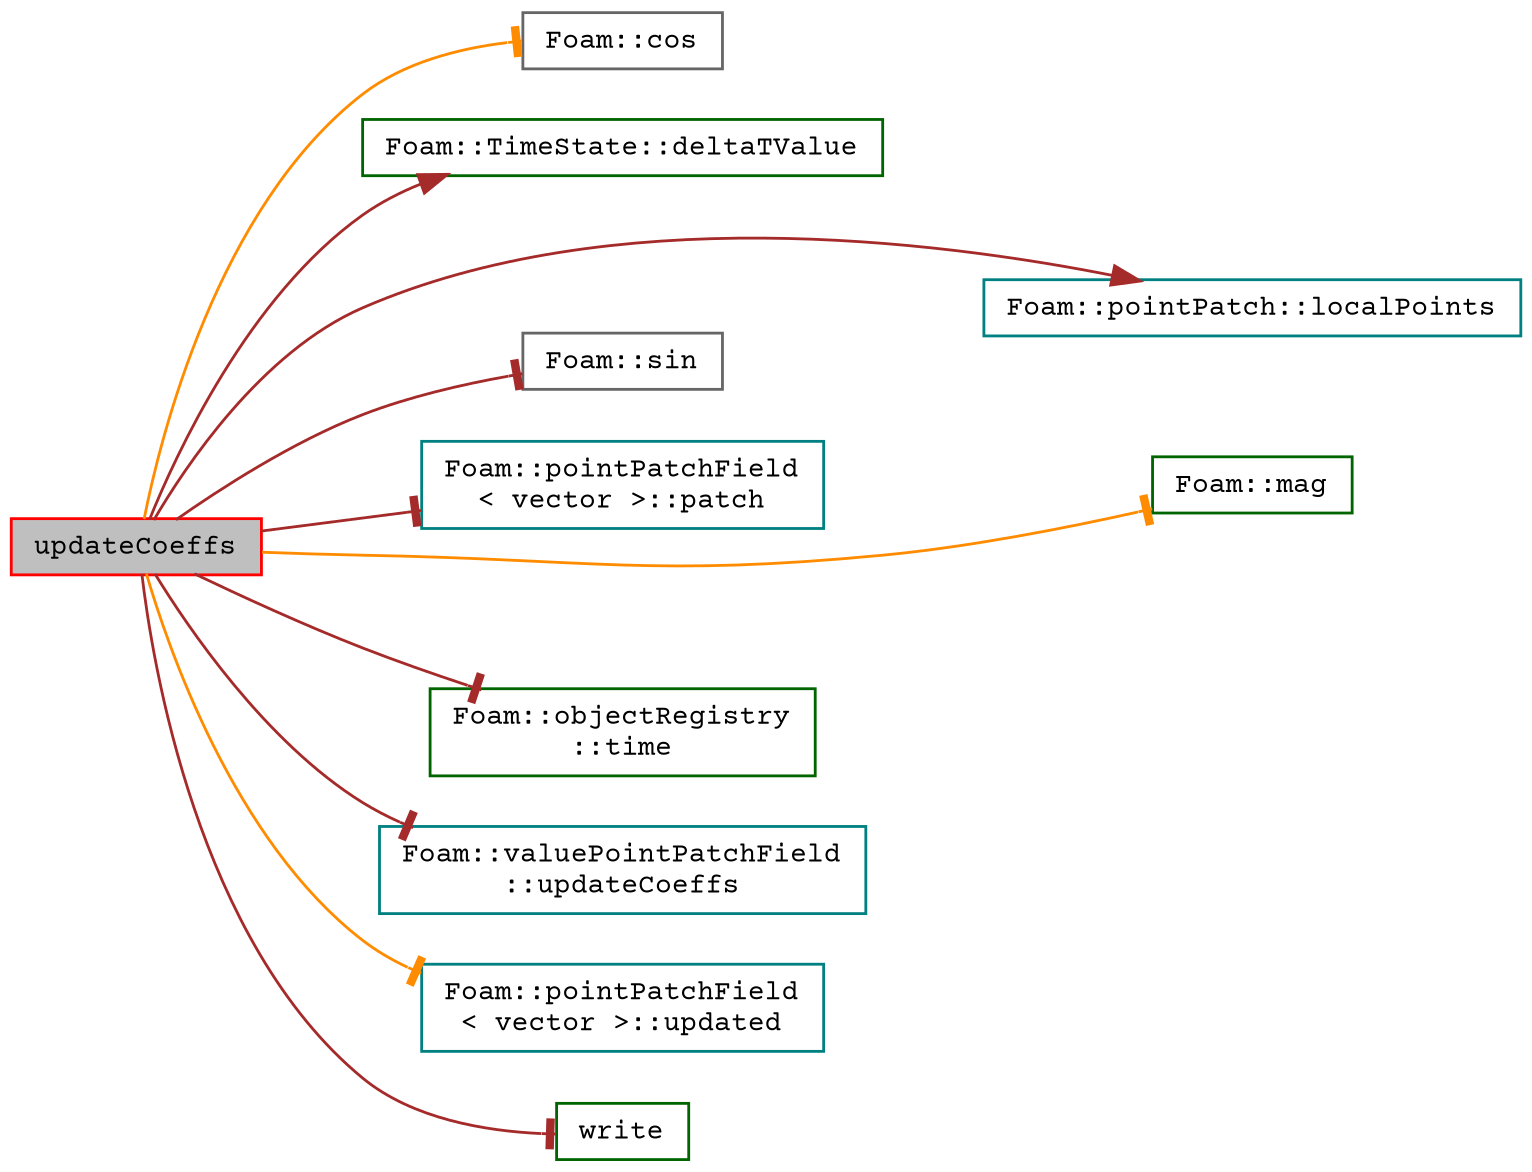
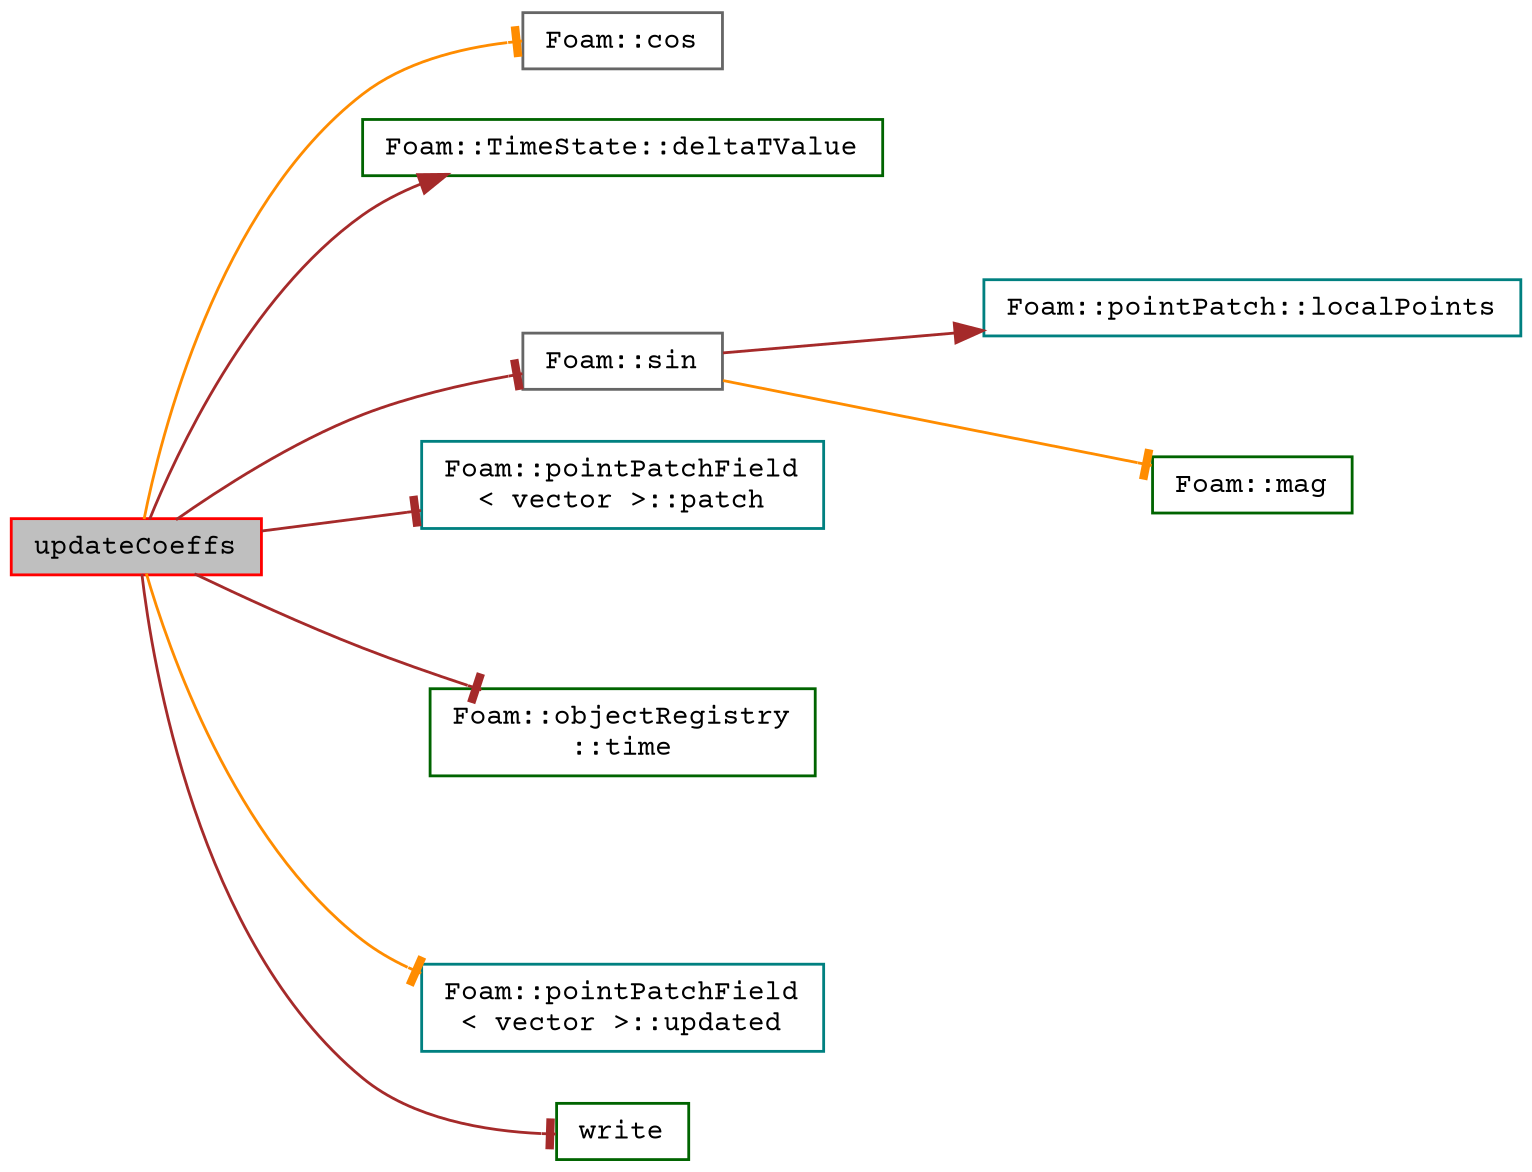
(584, 250) -> (839, 343)
(702, 566) -> (930, 422)
(623, 870) -> none
